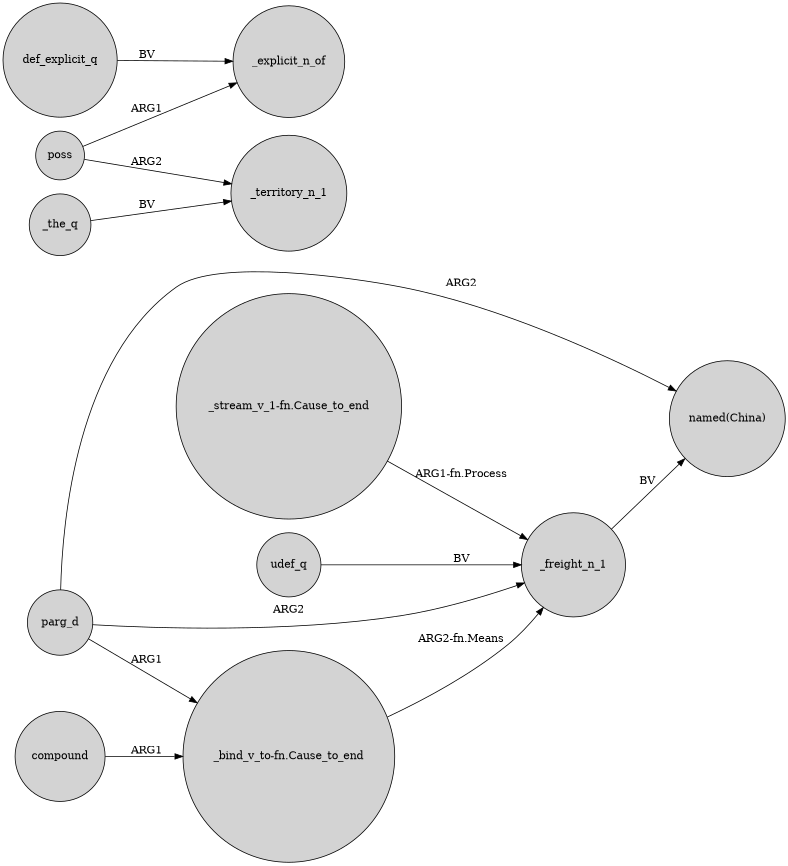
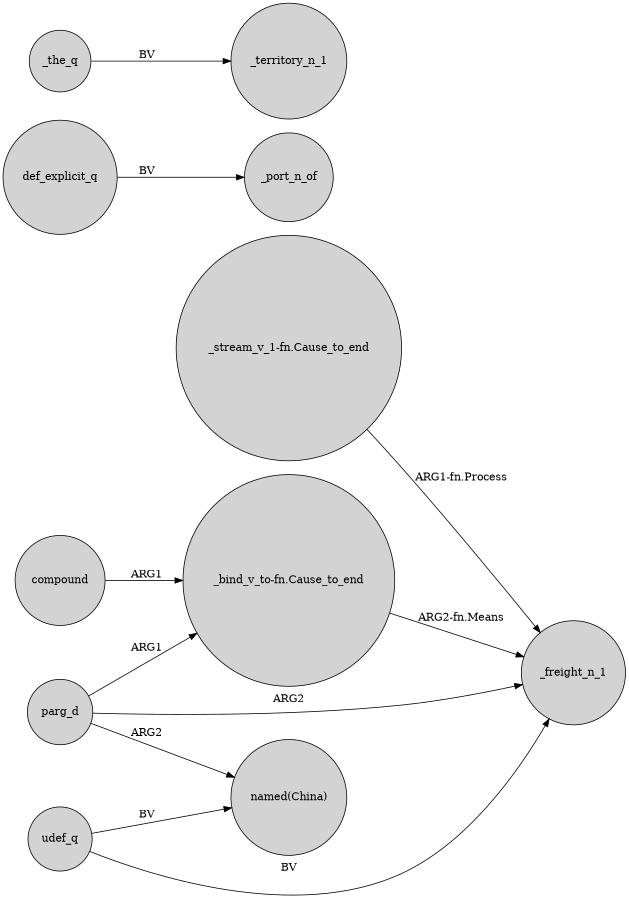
(289, 62) -> (289, 177)
(60, 156) -> none
(645, 497) -> (158, 821)
